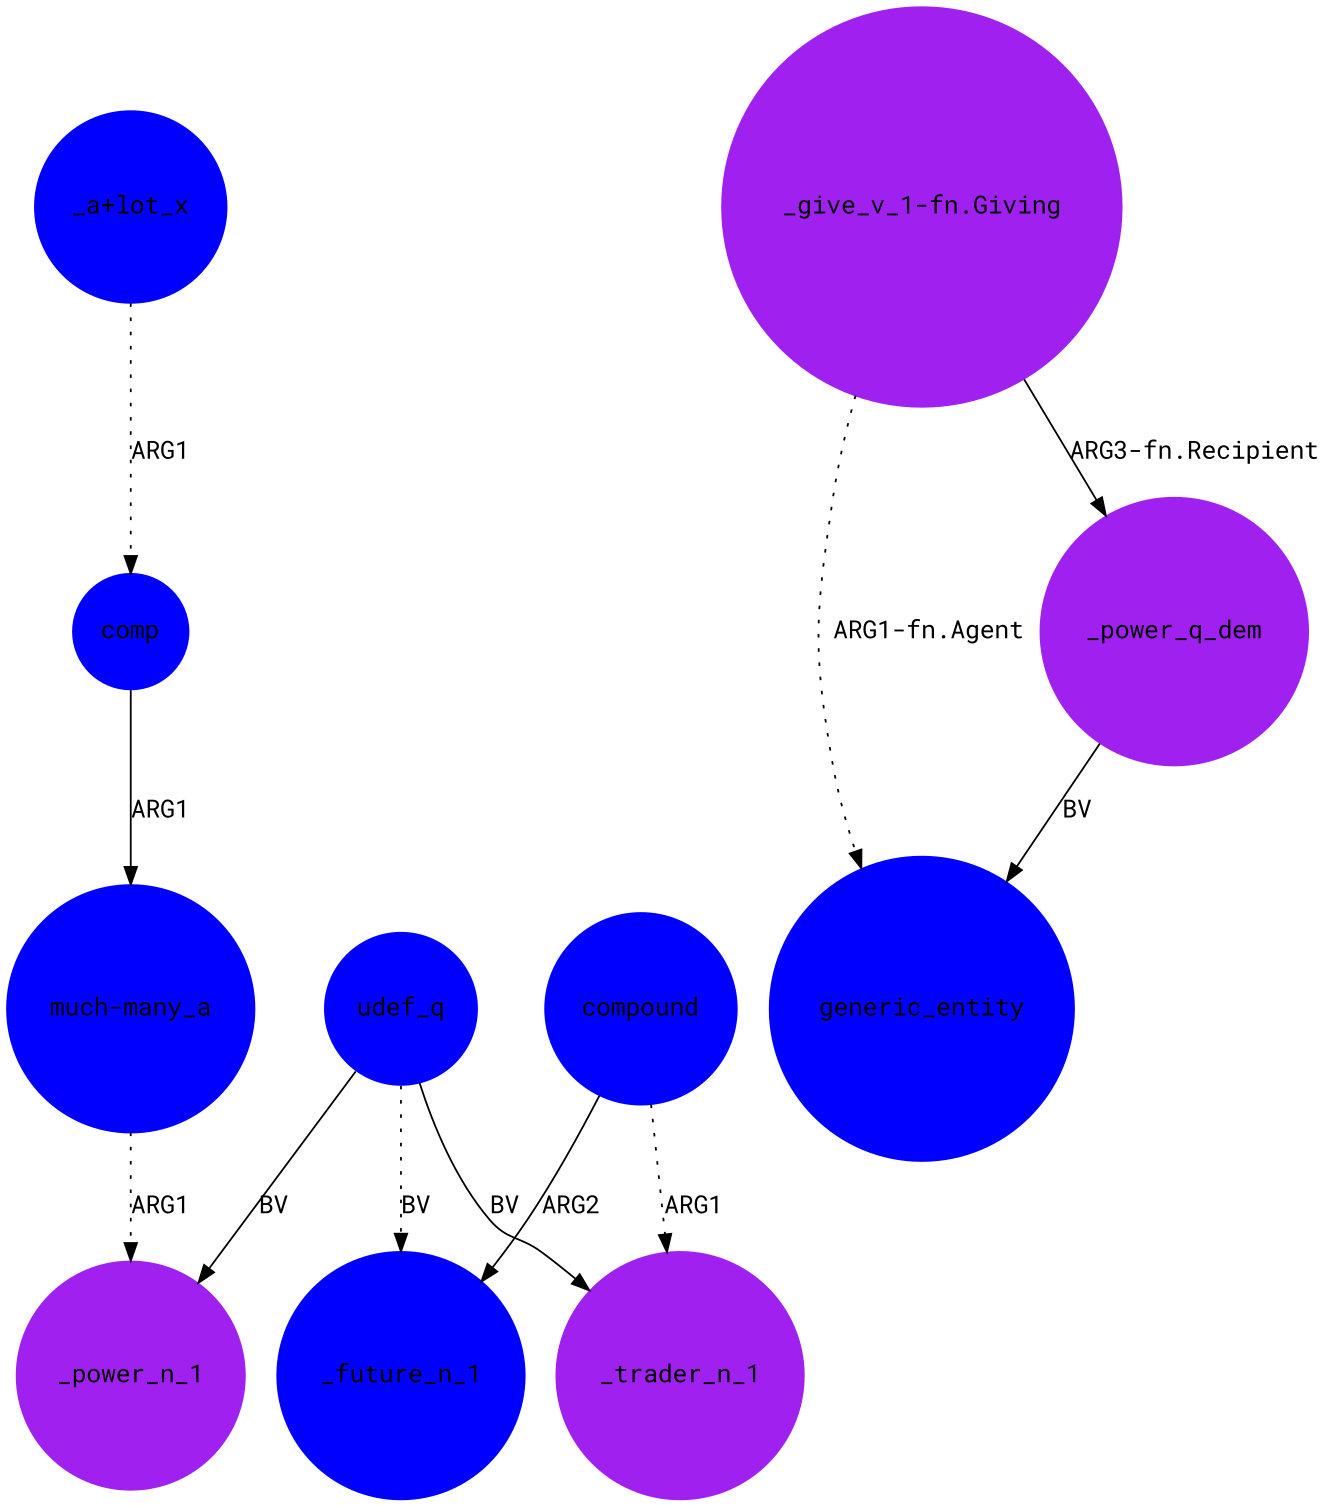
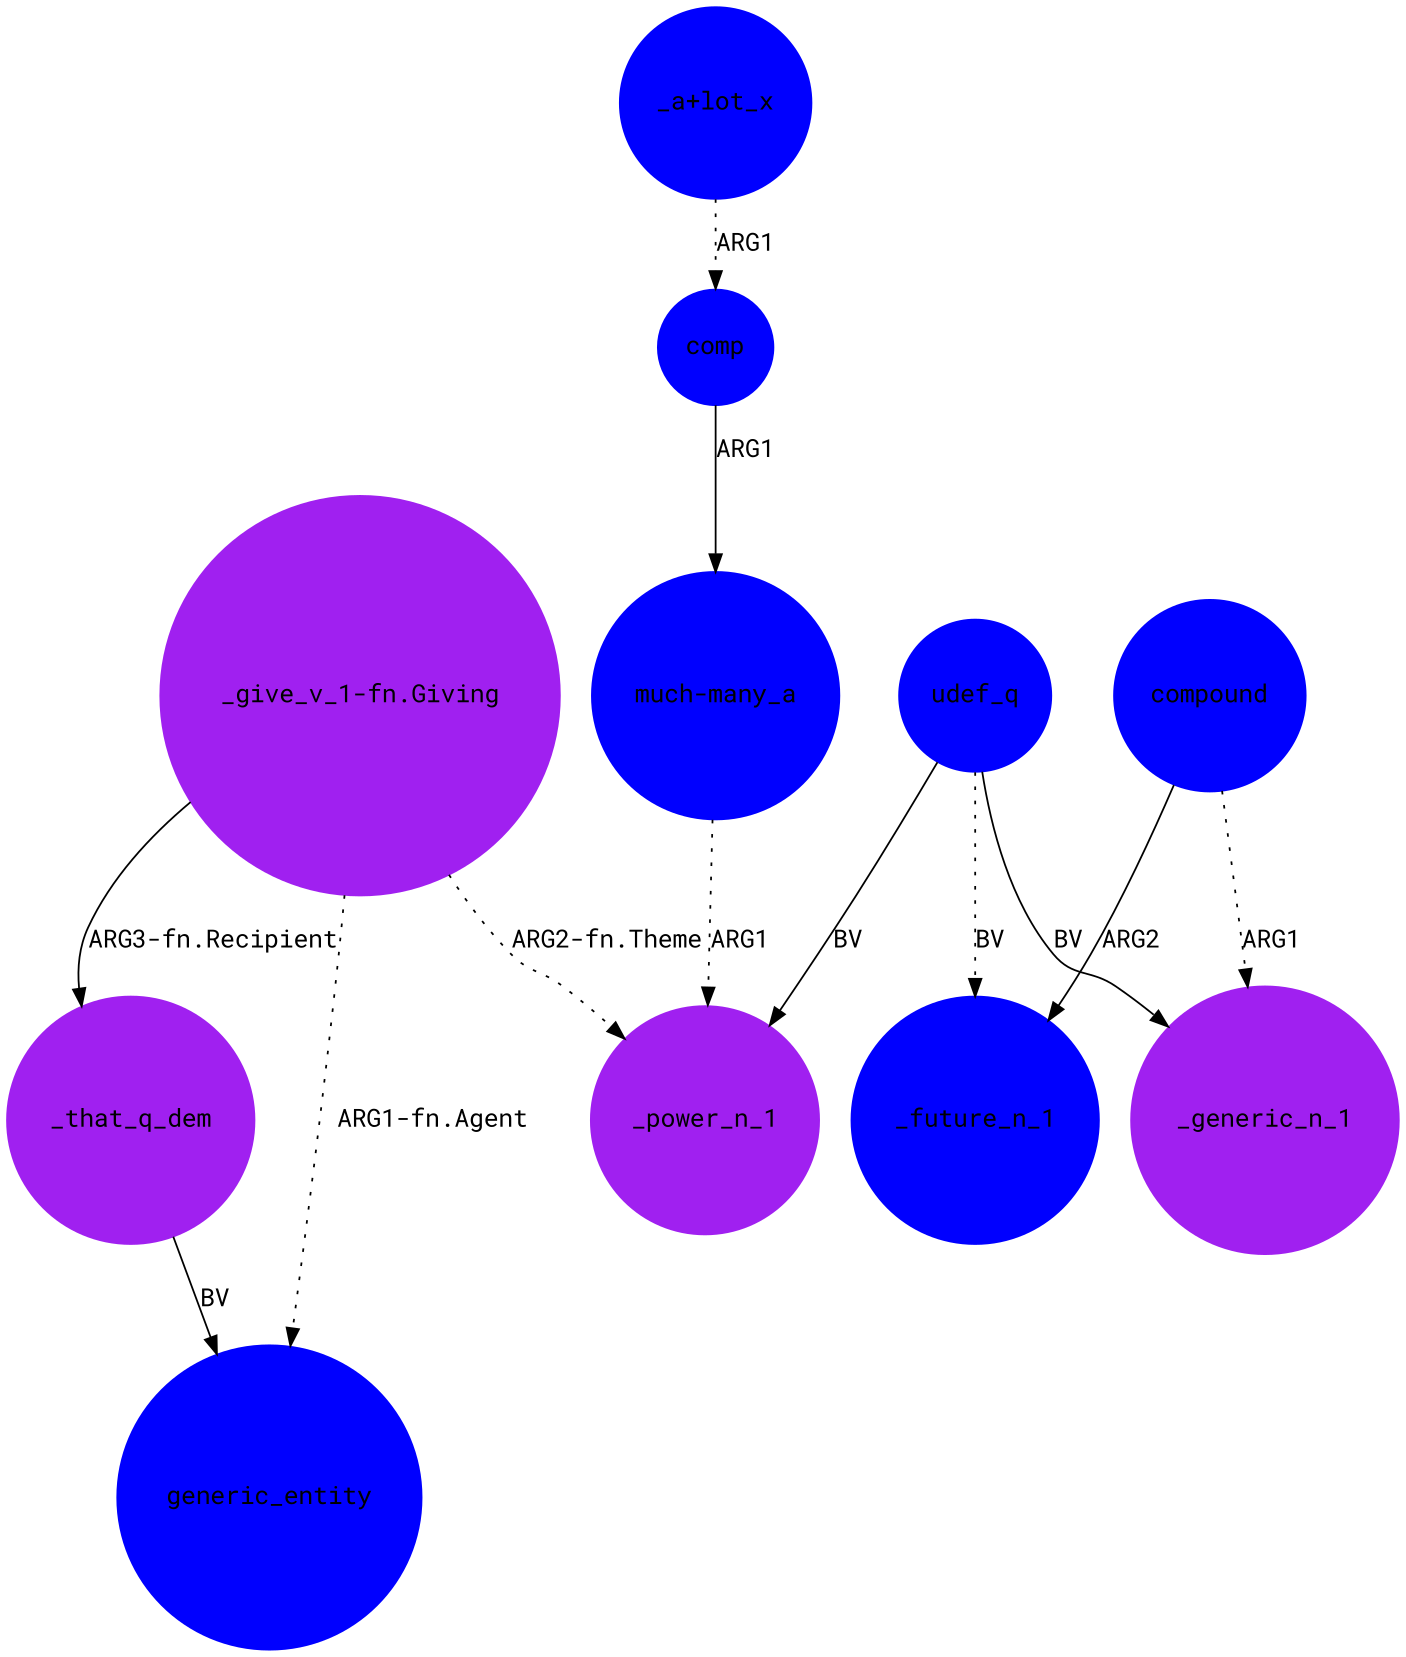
(1174, 632) -> (131, 1120)
none -> (520, 962)
(680, 1376) -> (1265, 1120)
